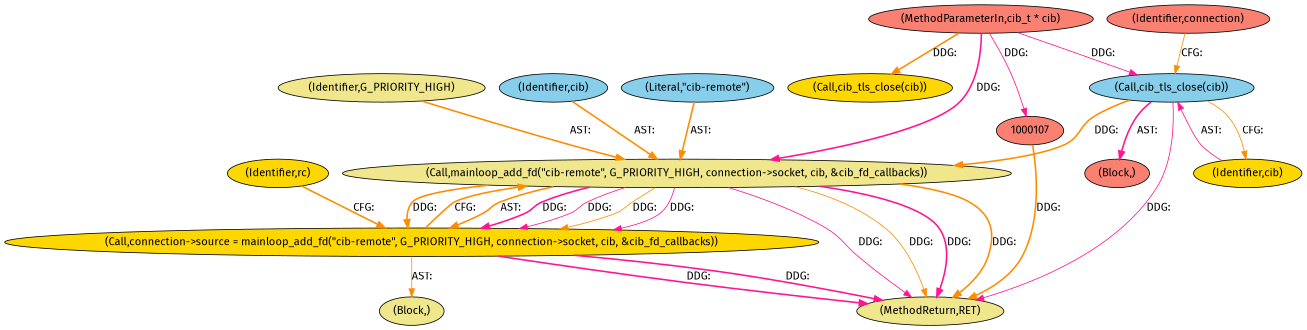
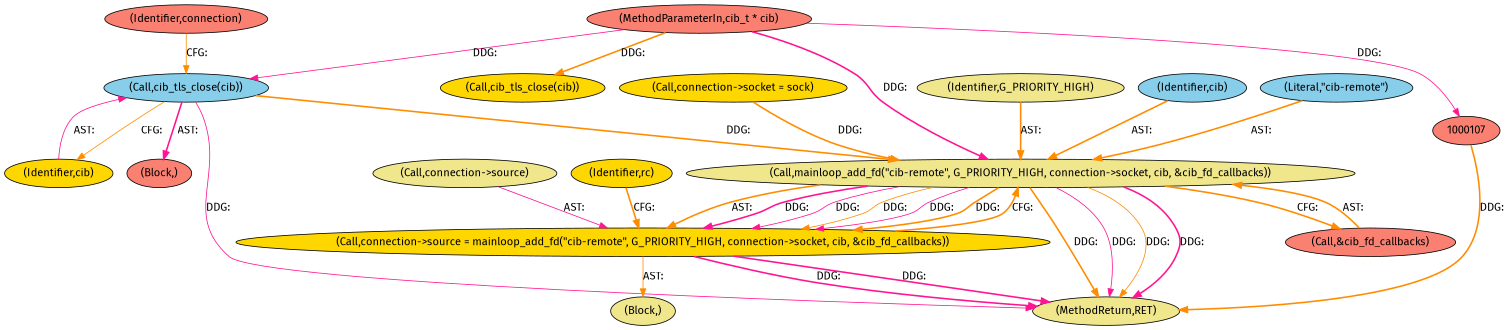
none -> (733, 88)
none -> (465, 173)
none -> (1371, 242)
